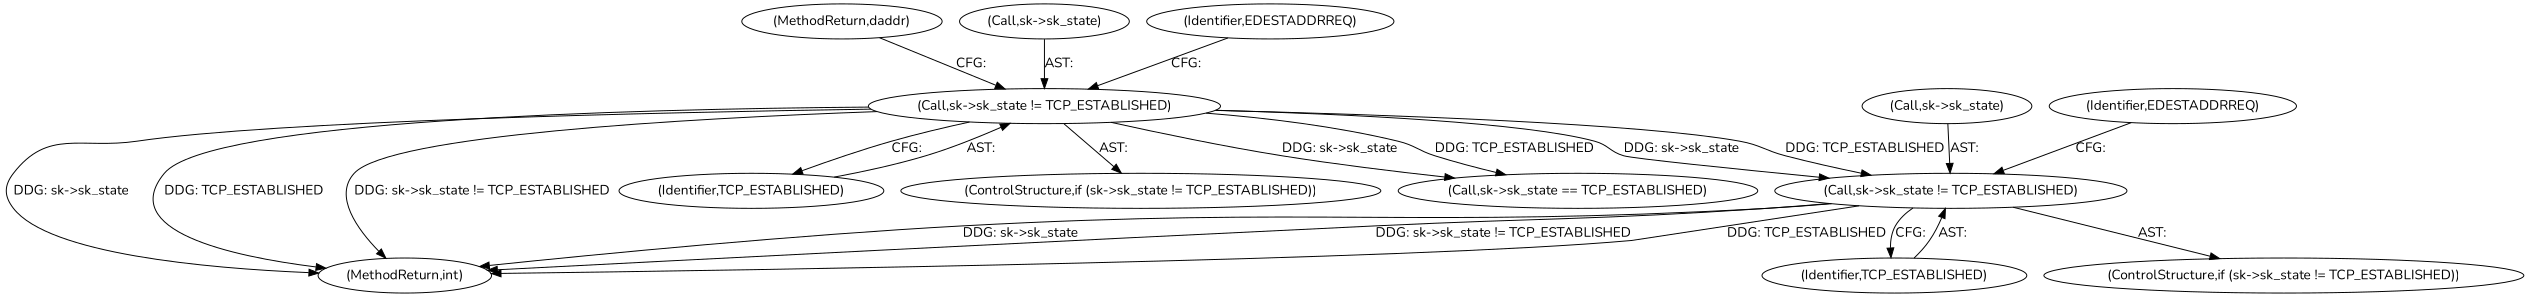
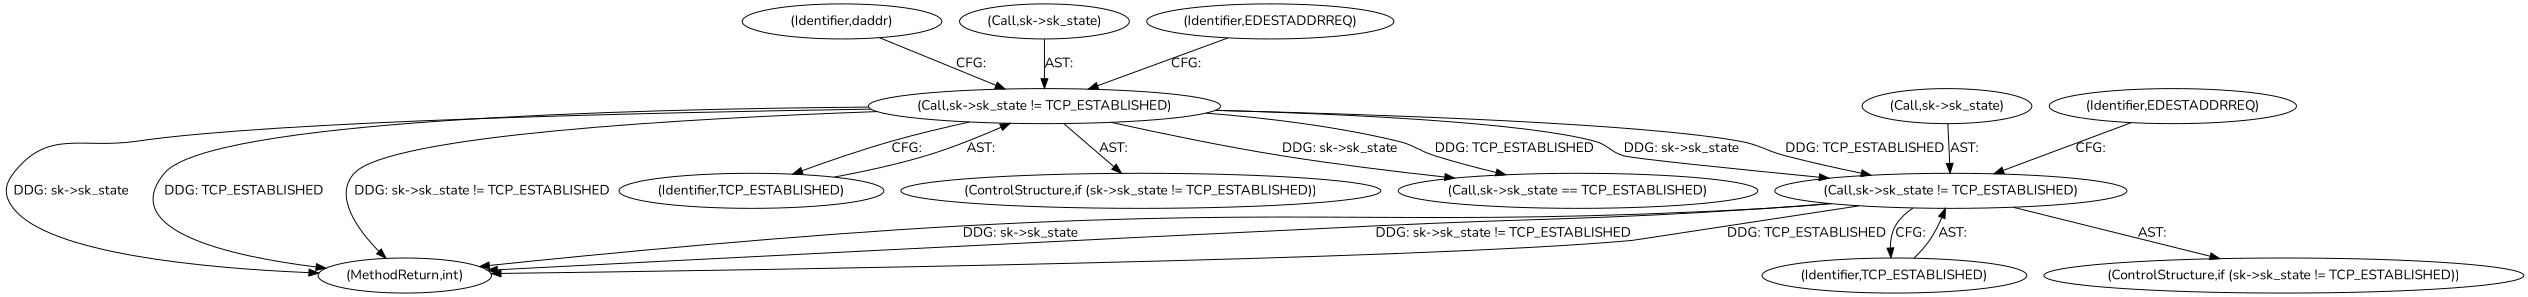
(842, 21) -> (842, 21)
